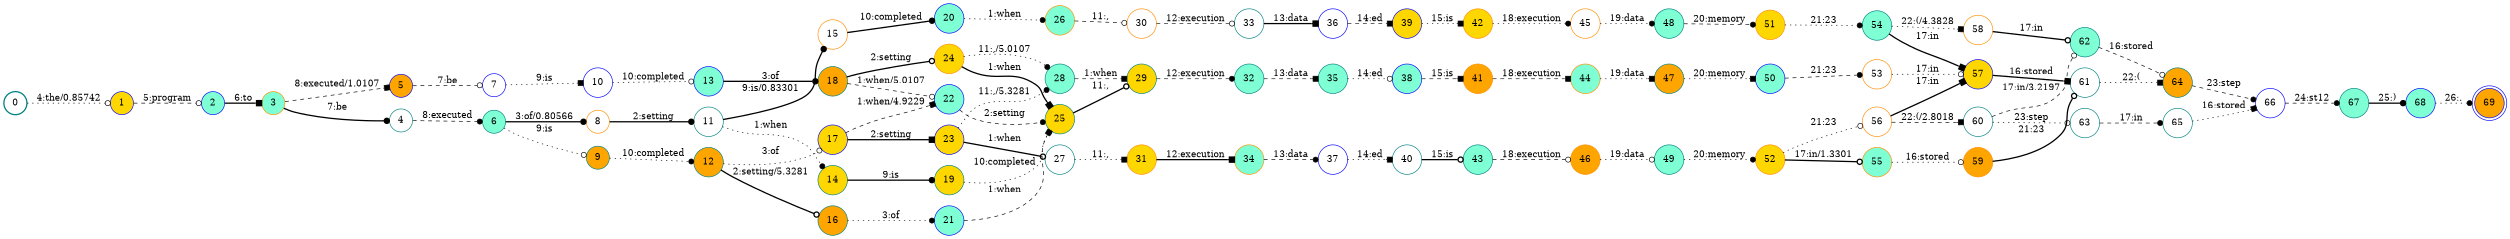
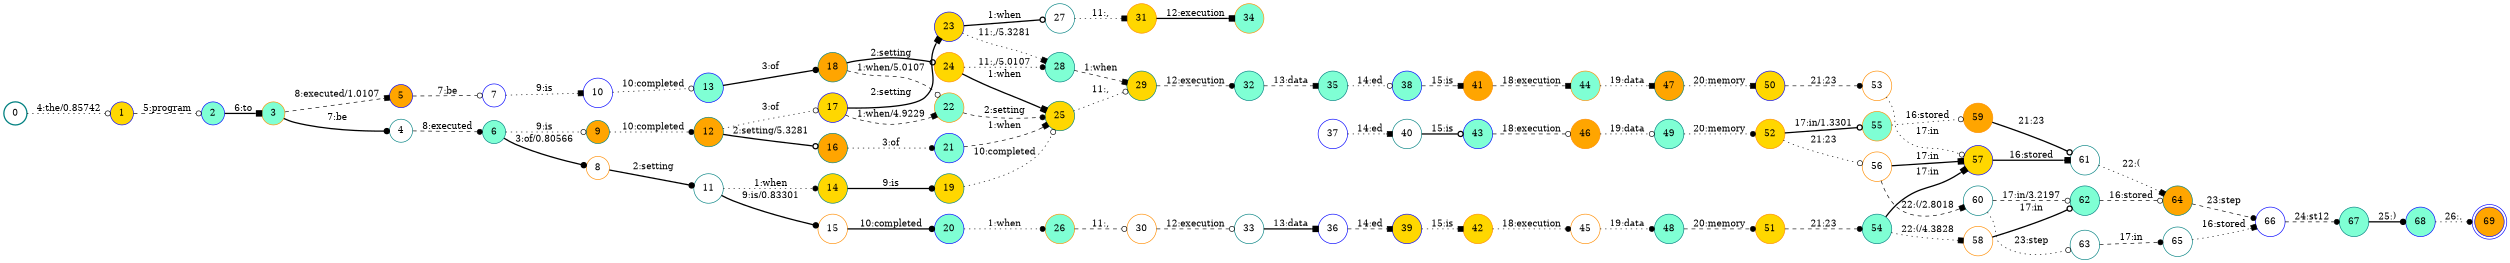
(1821, 25) -> (1821, 229)
(1770, 79) -> (1770, 86)
(949, 99) -> (949, 108)
(1099, 100) -> (1098, 102)
(997, 102) -> (1001, 47)
(1288, 160) -> none
(1478, 160) -> (1478, 134)
